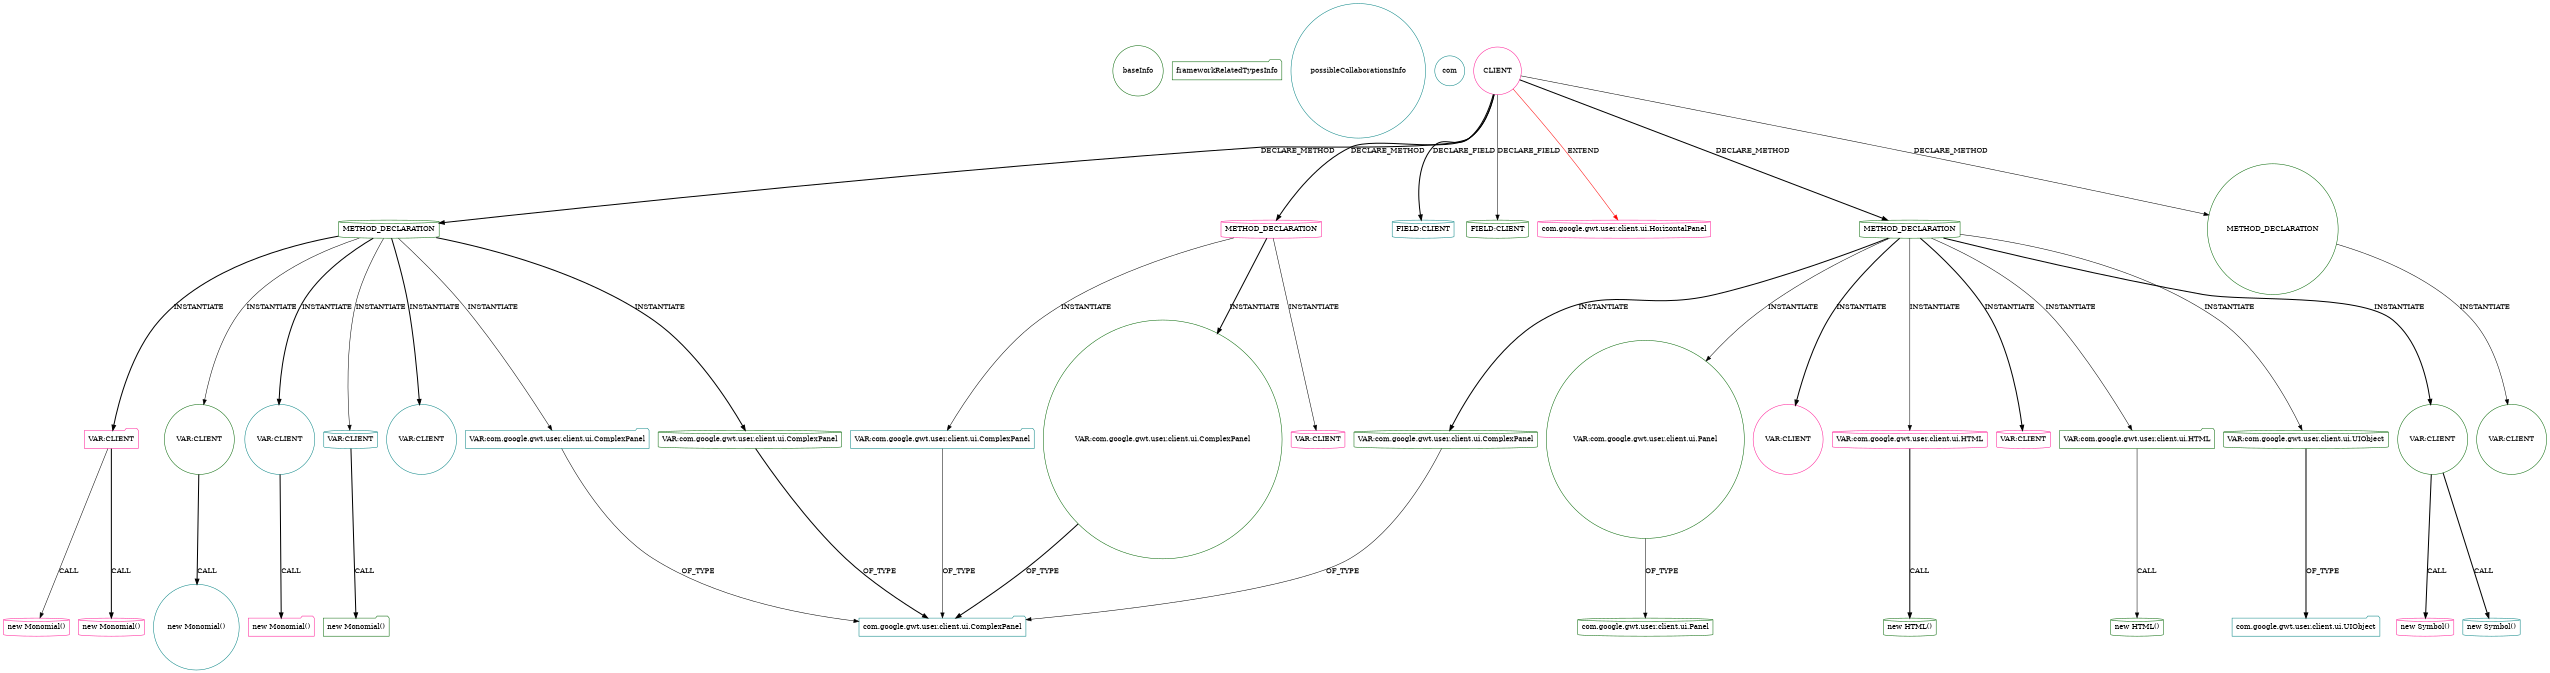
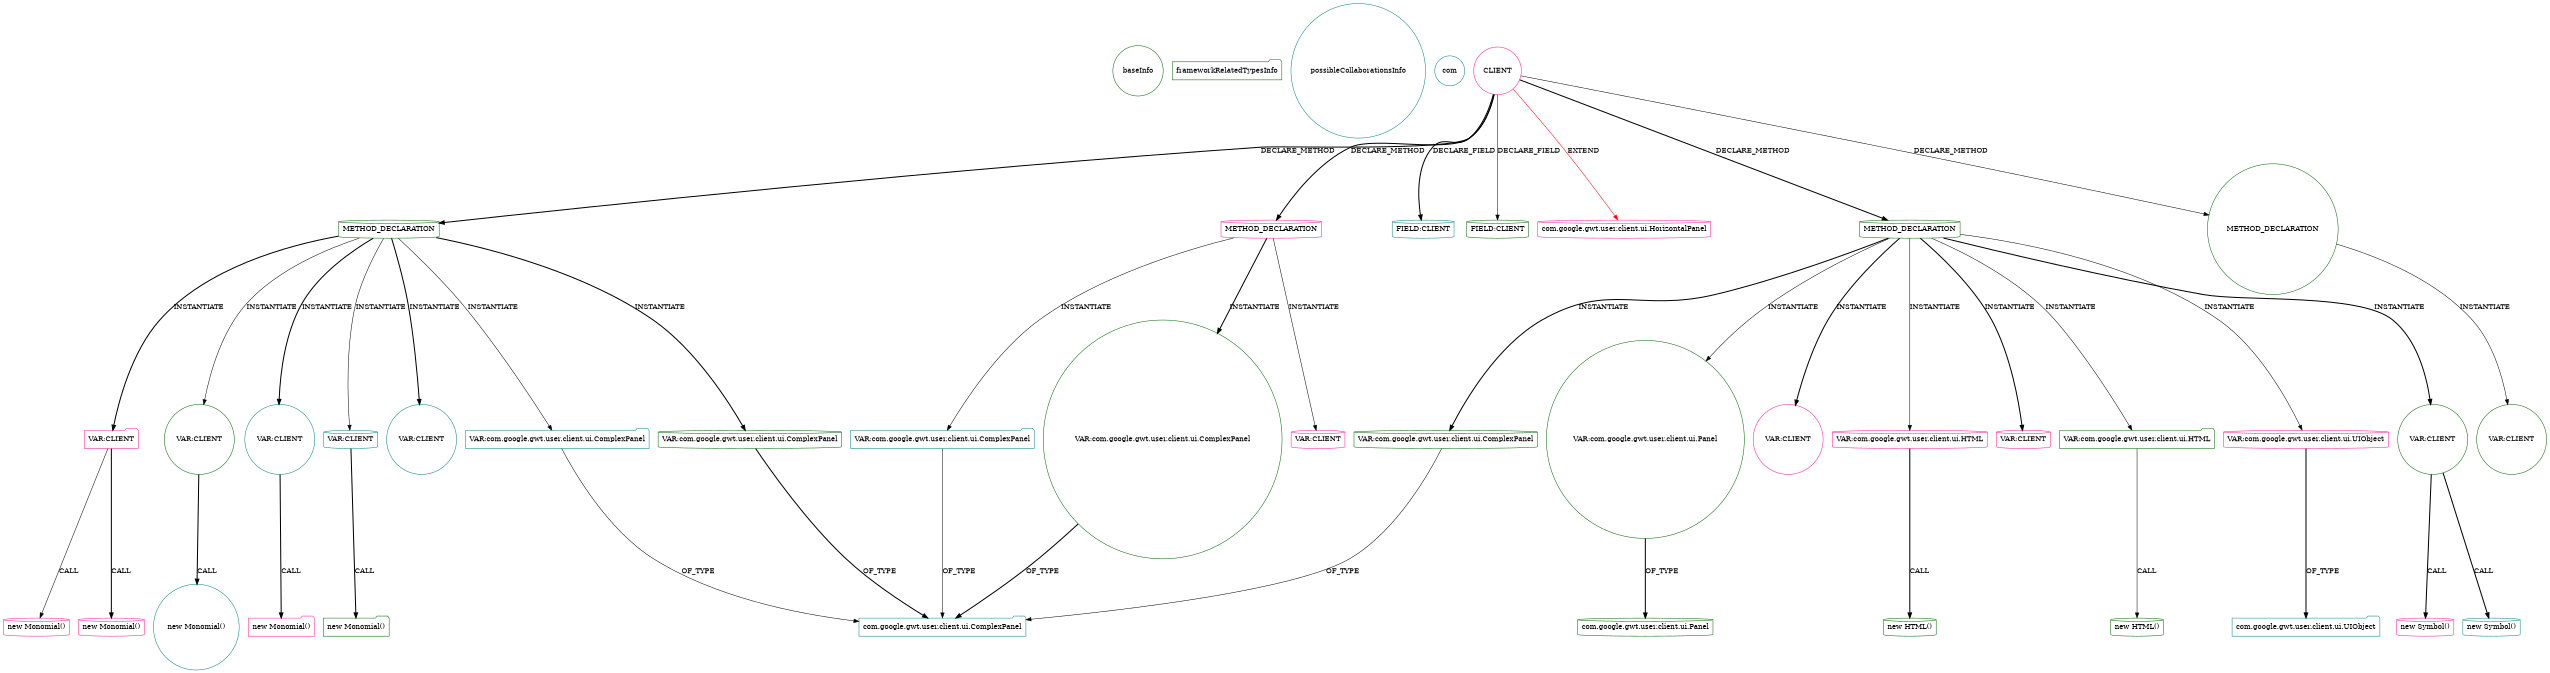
(2306, 439) -> (2306, 439)
(1645, 576) -> (1645, 576)
